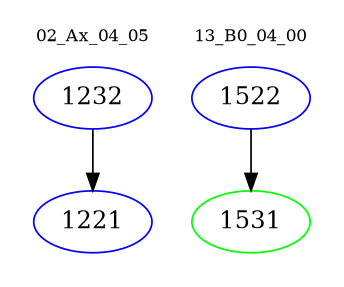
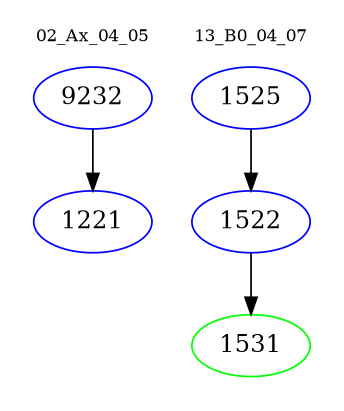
(251, 37) -> (251, 37)
(93, 98) -> (93, 98)
none -> (251, 98)
